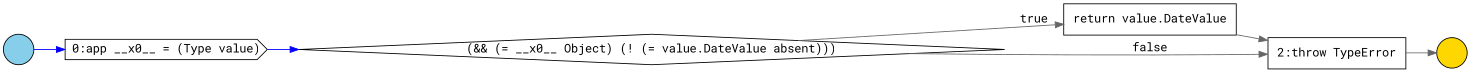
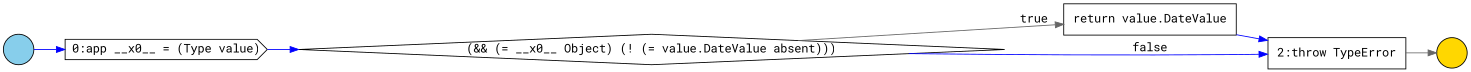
(1248, 37) -> (1248, 37)
(1084, 55) -> (1084, 55)
